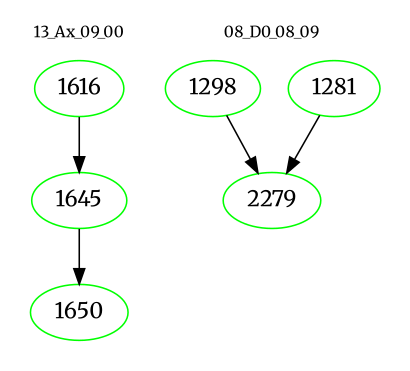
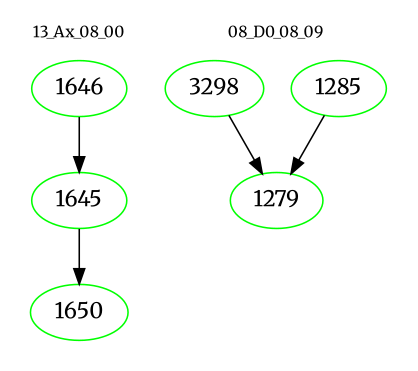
(79, 33) -> (79, 33)
(79, 89) -> (79, 89)
(213, 89) -> (214, 89)
(334, 89) -> (339, 89)
(272, 200) -> (277, 200)
